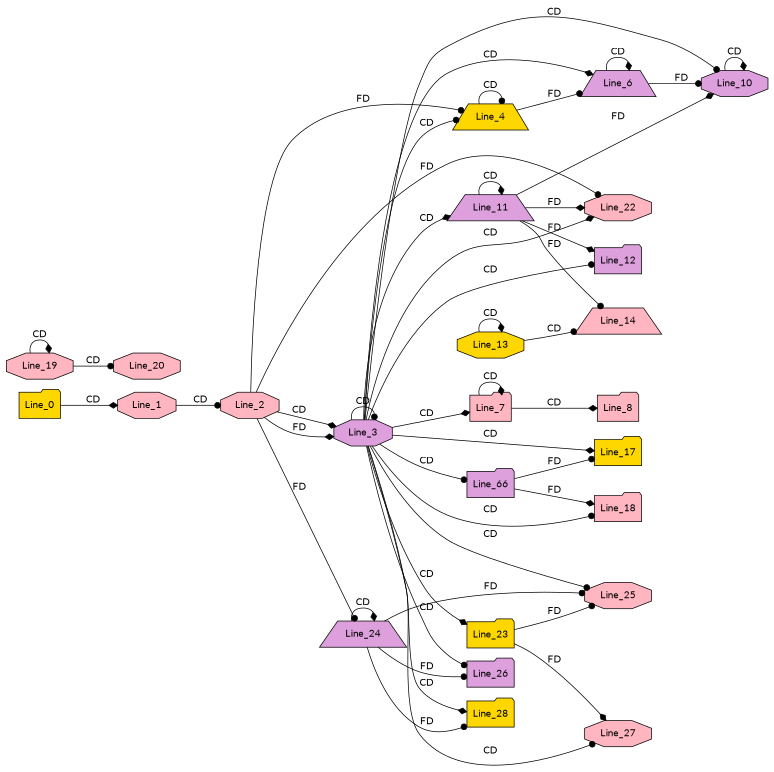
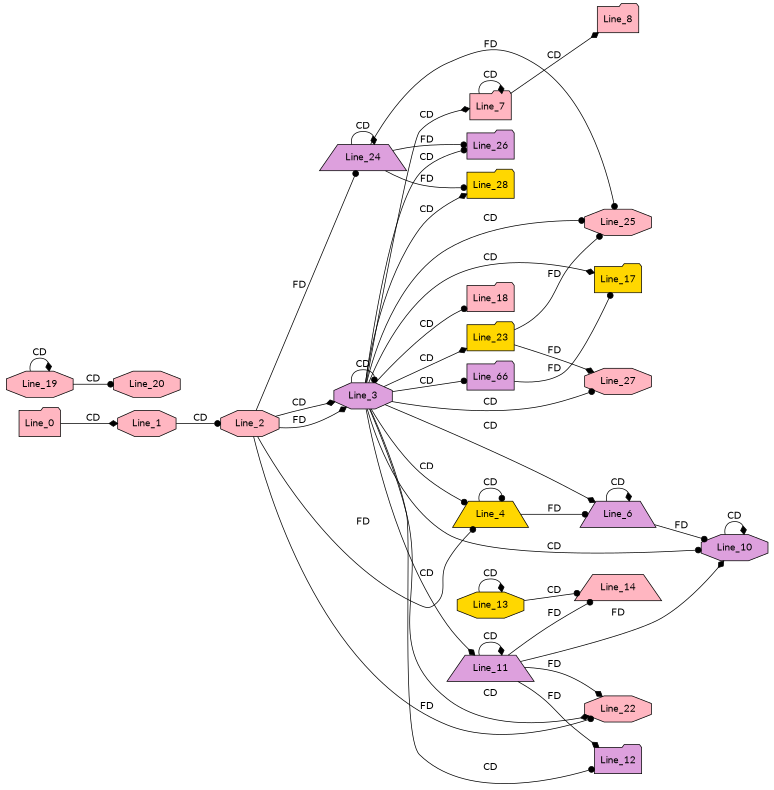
(40, 405) -> (40, 424)
(550, 496) -> none
